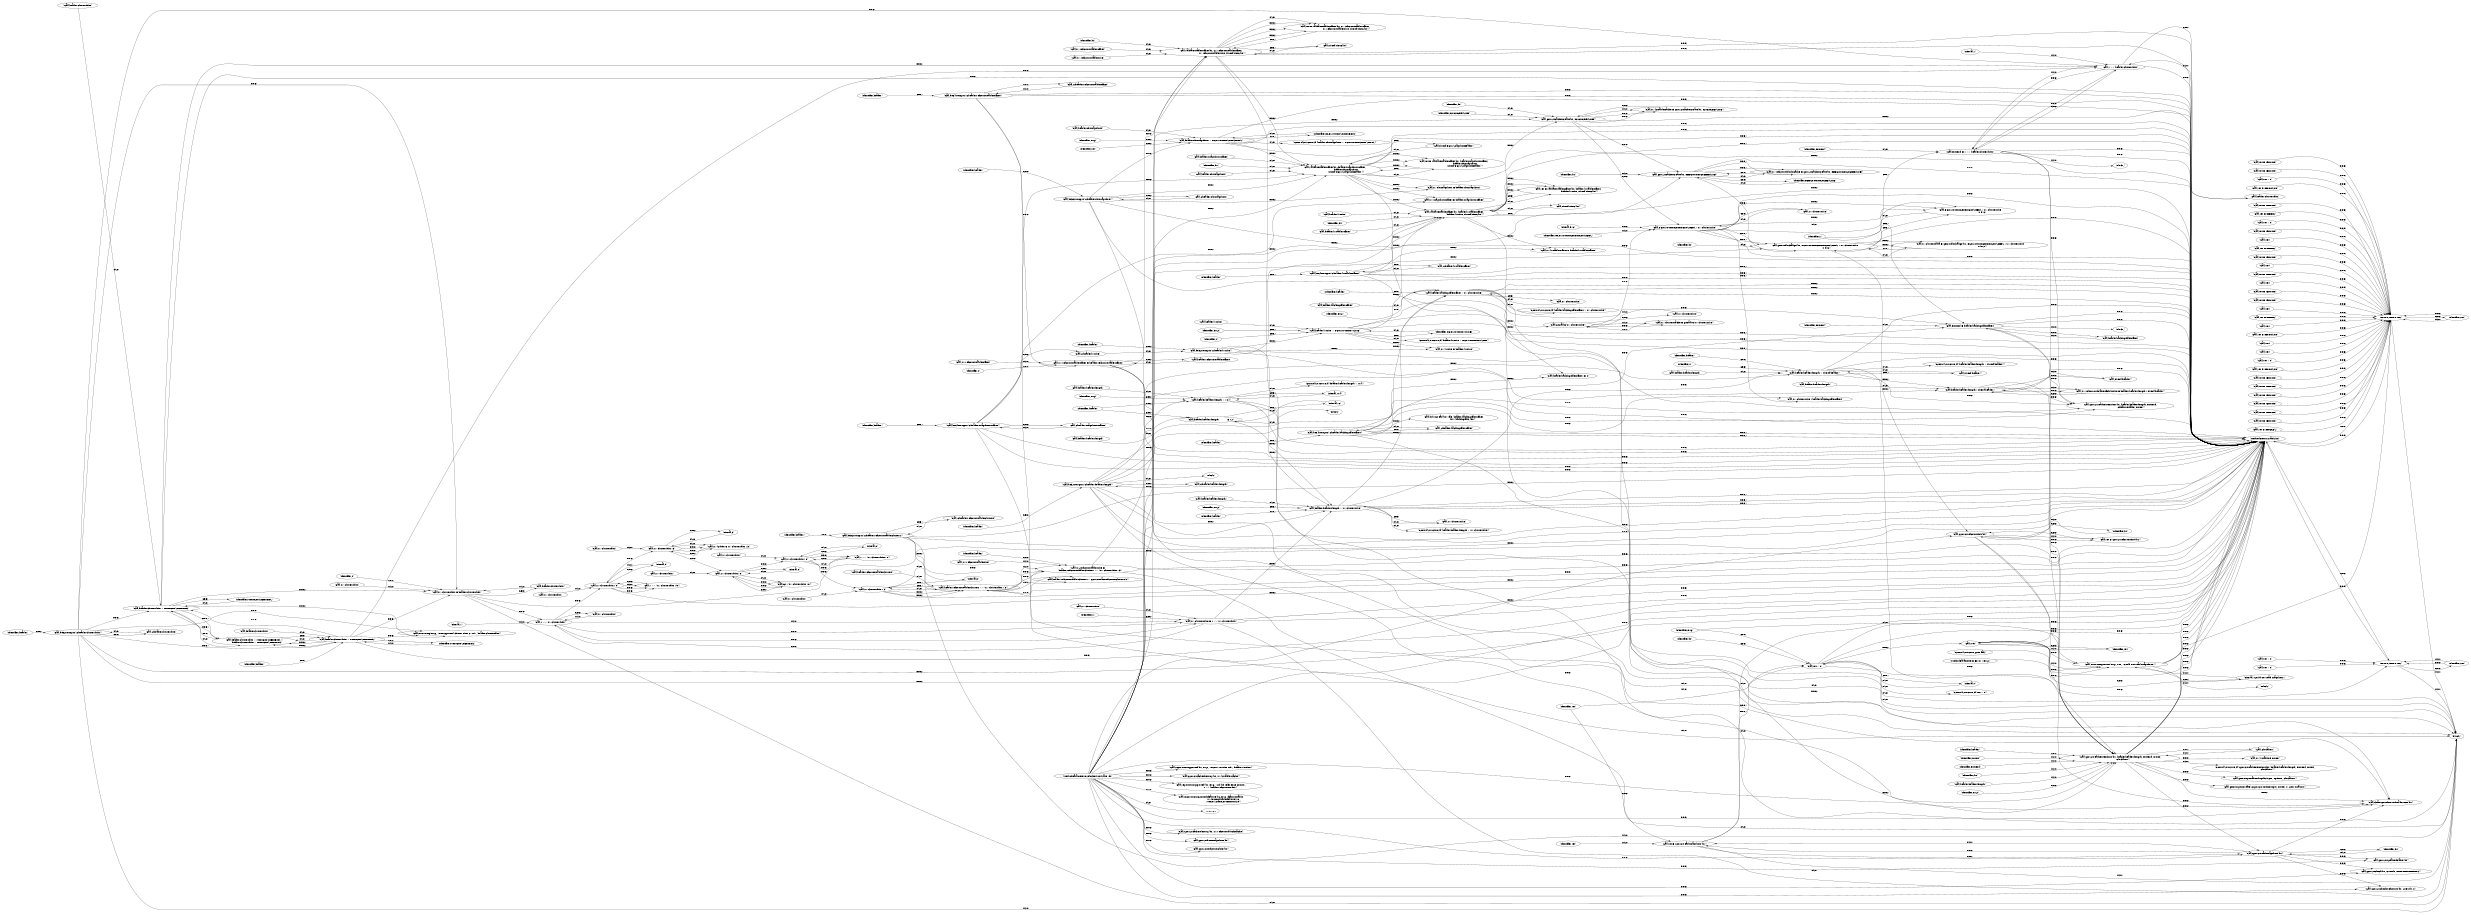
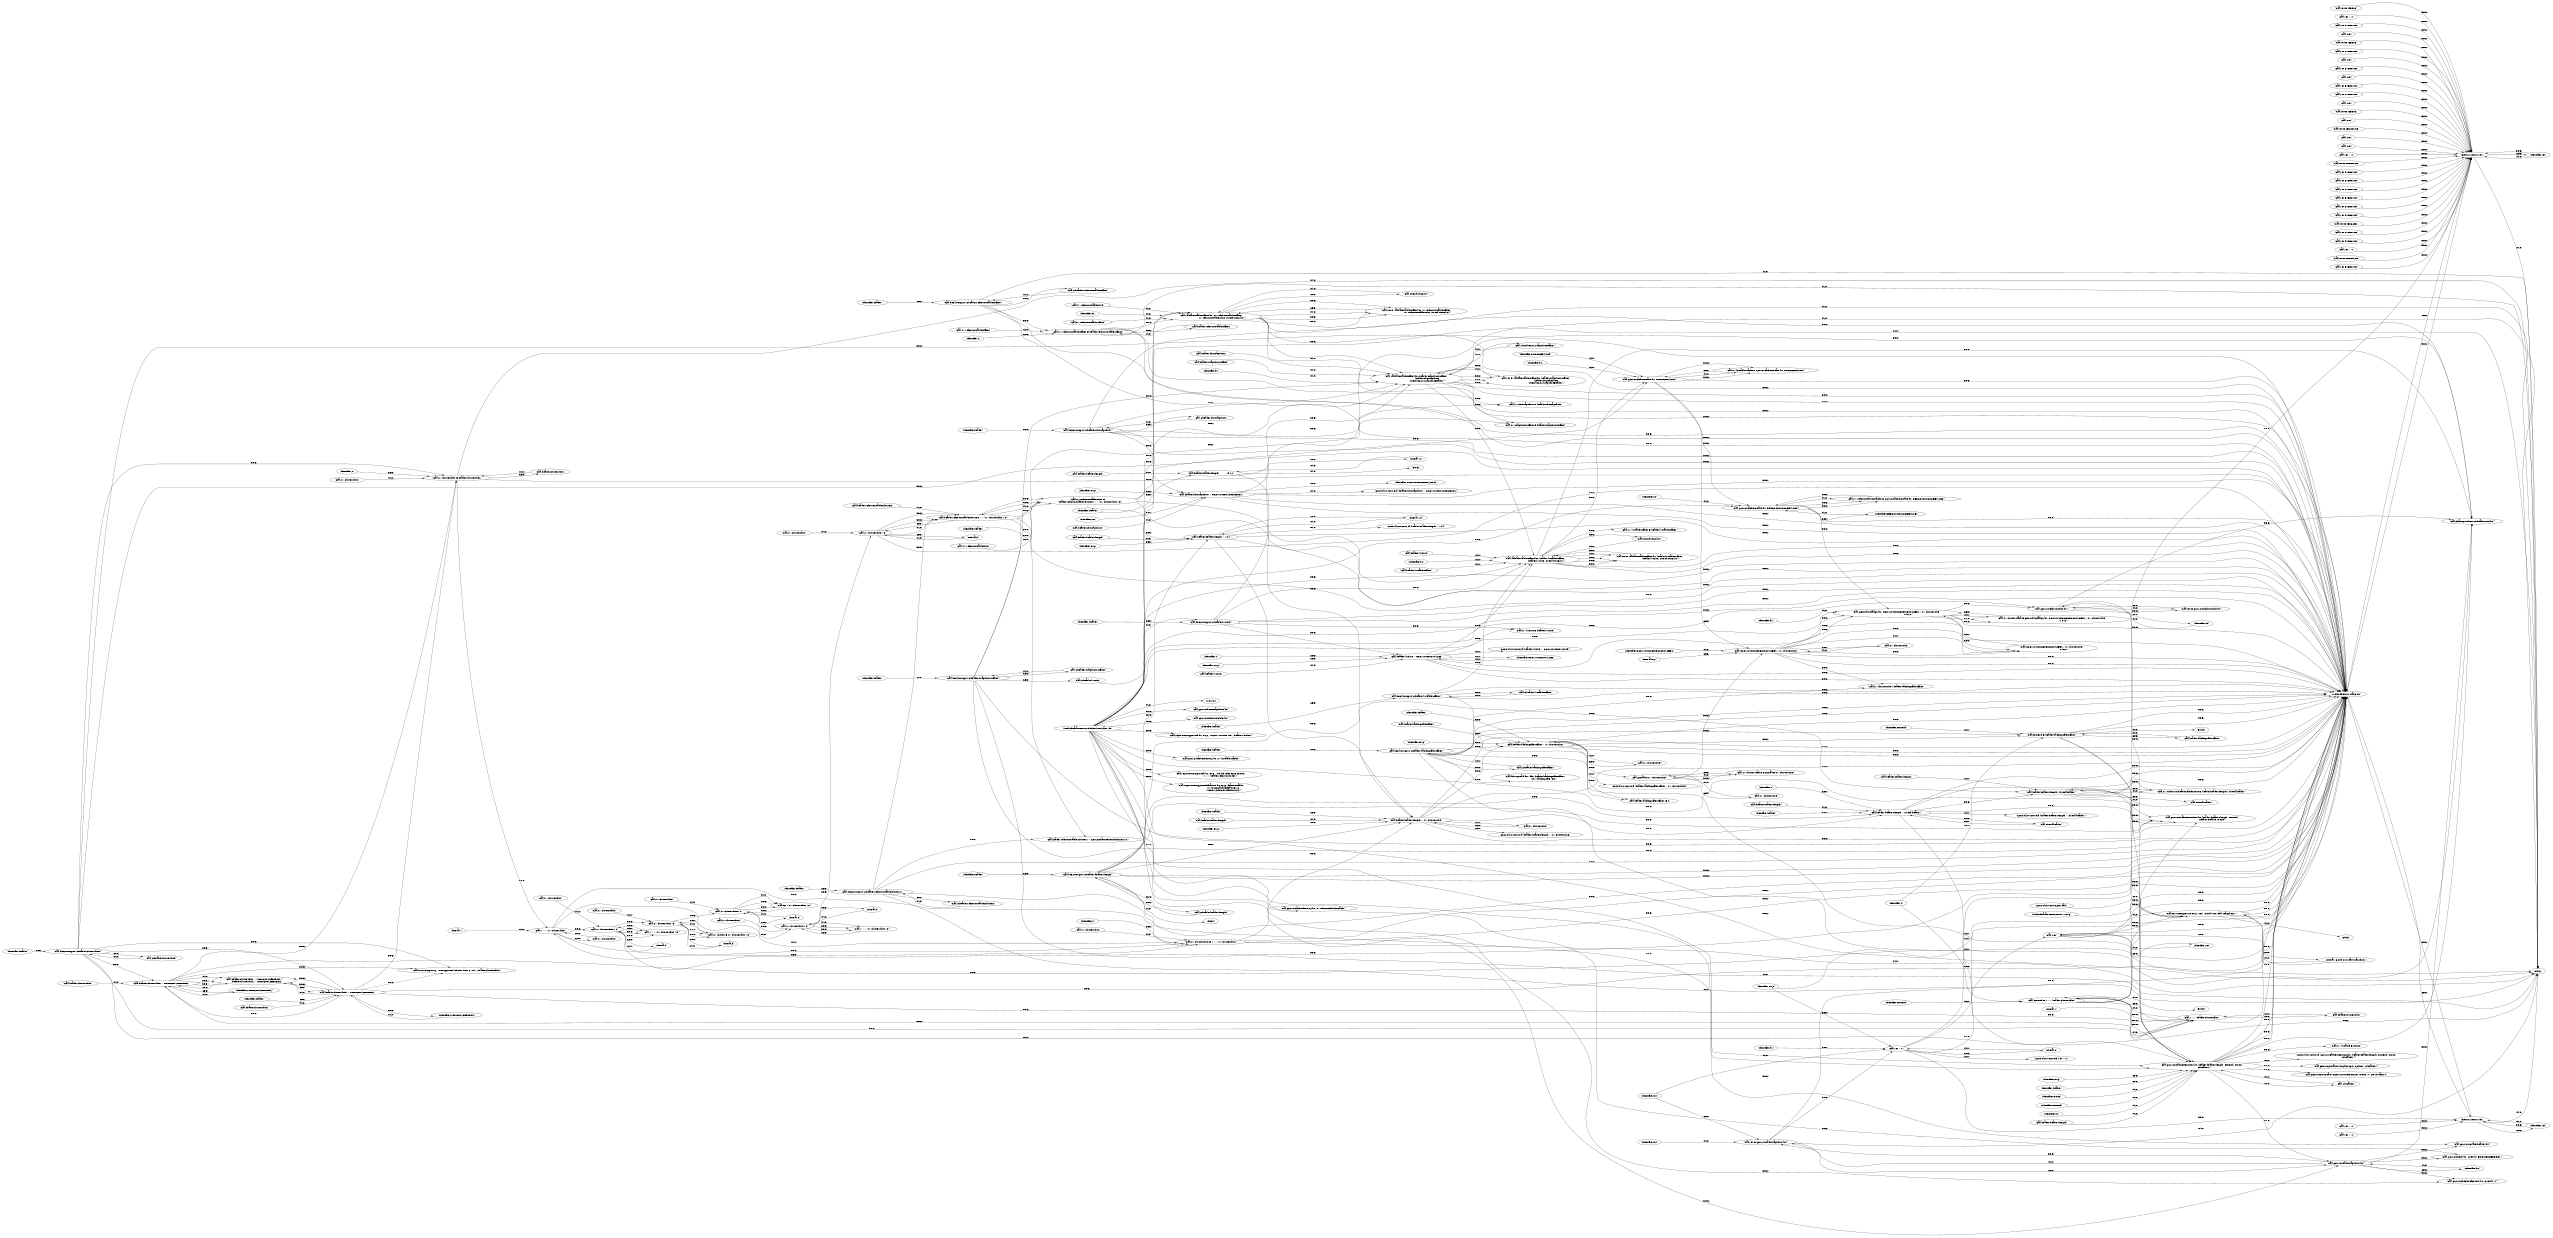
(1270, 135) -> none
(1441, 250) -> none
(1698, 888) -> (1826, 1130)
